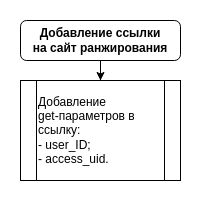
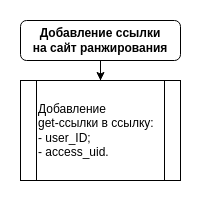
(102, 131) -> (101, 131)
